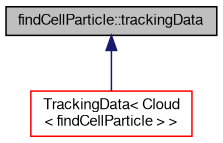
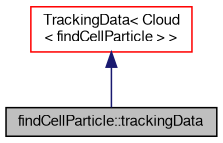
(111, 71) -> (111, 87)
